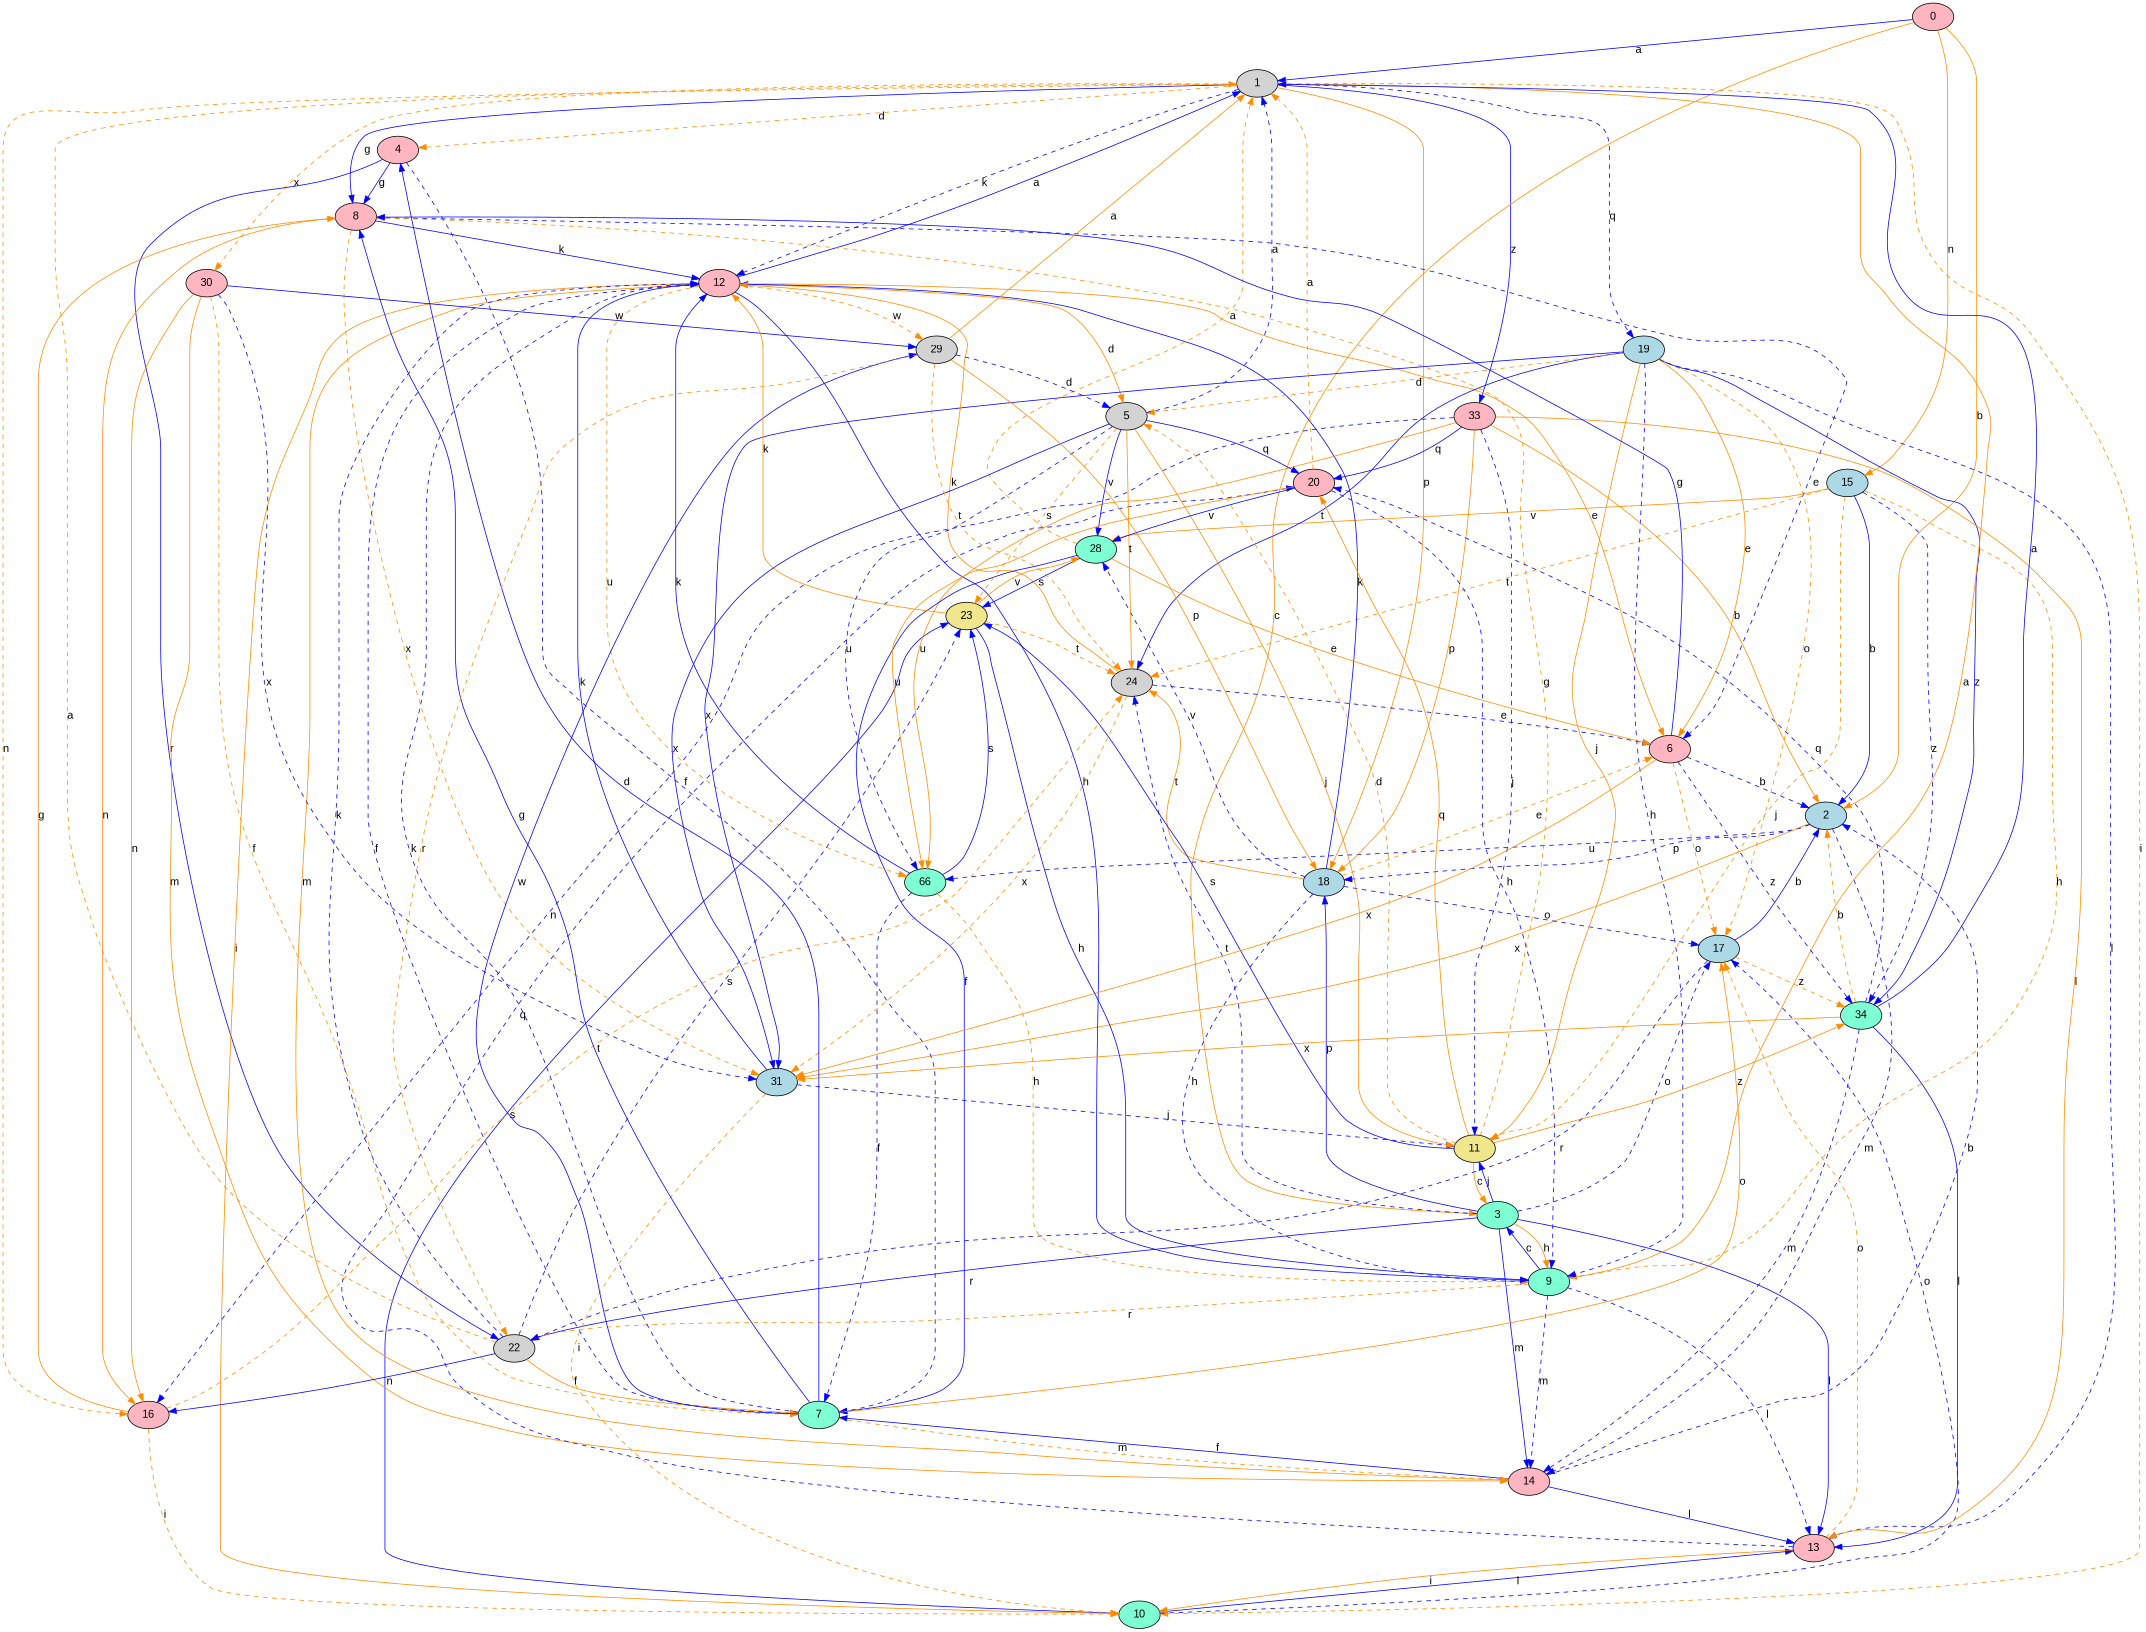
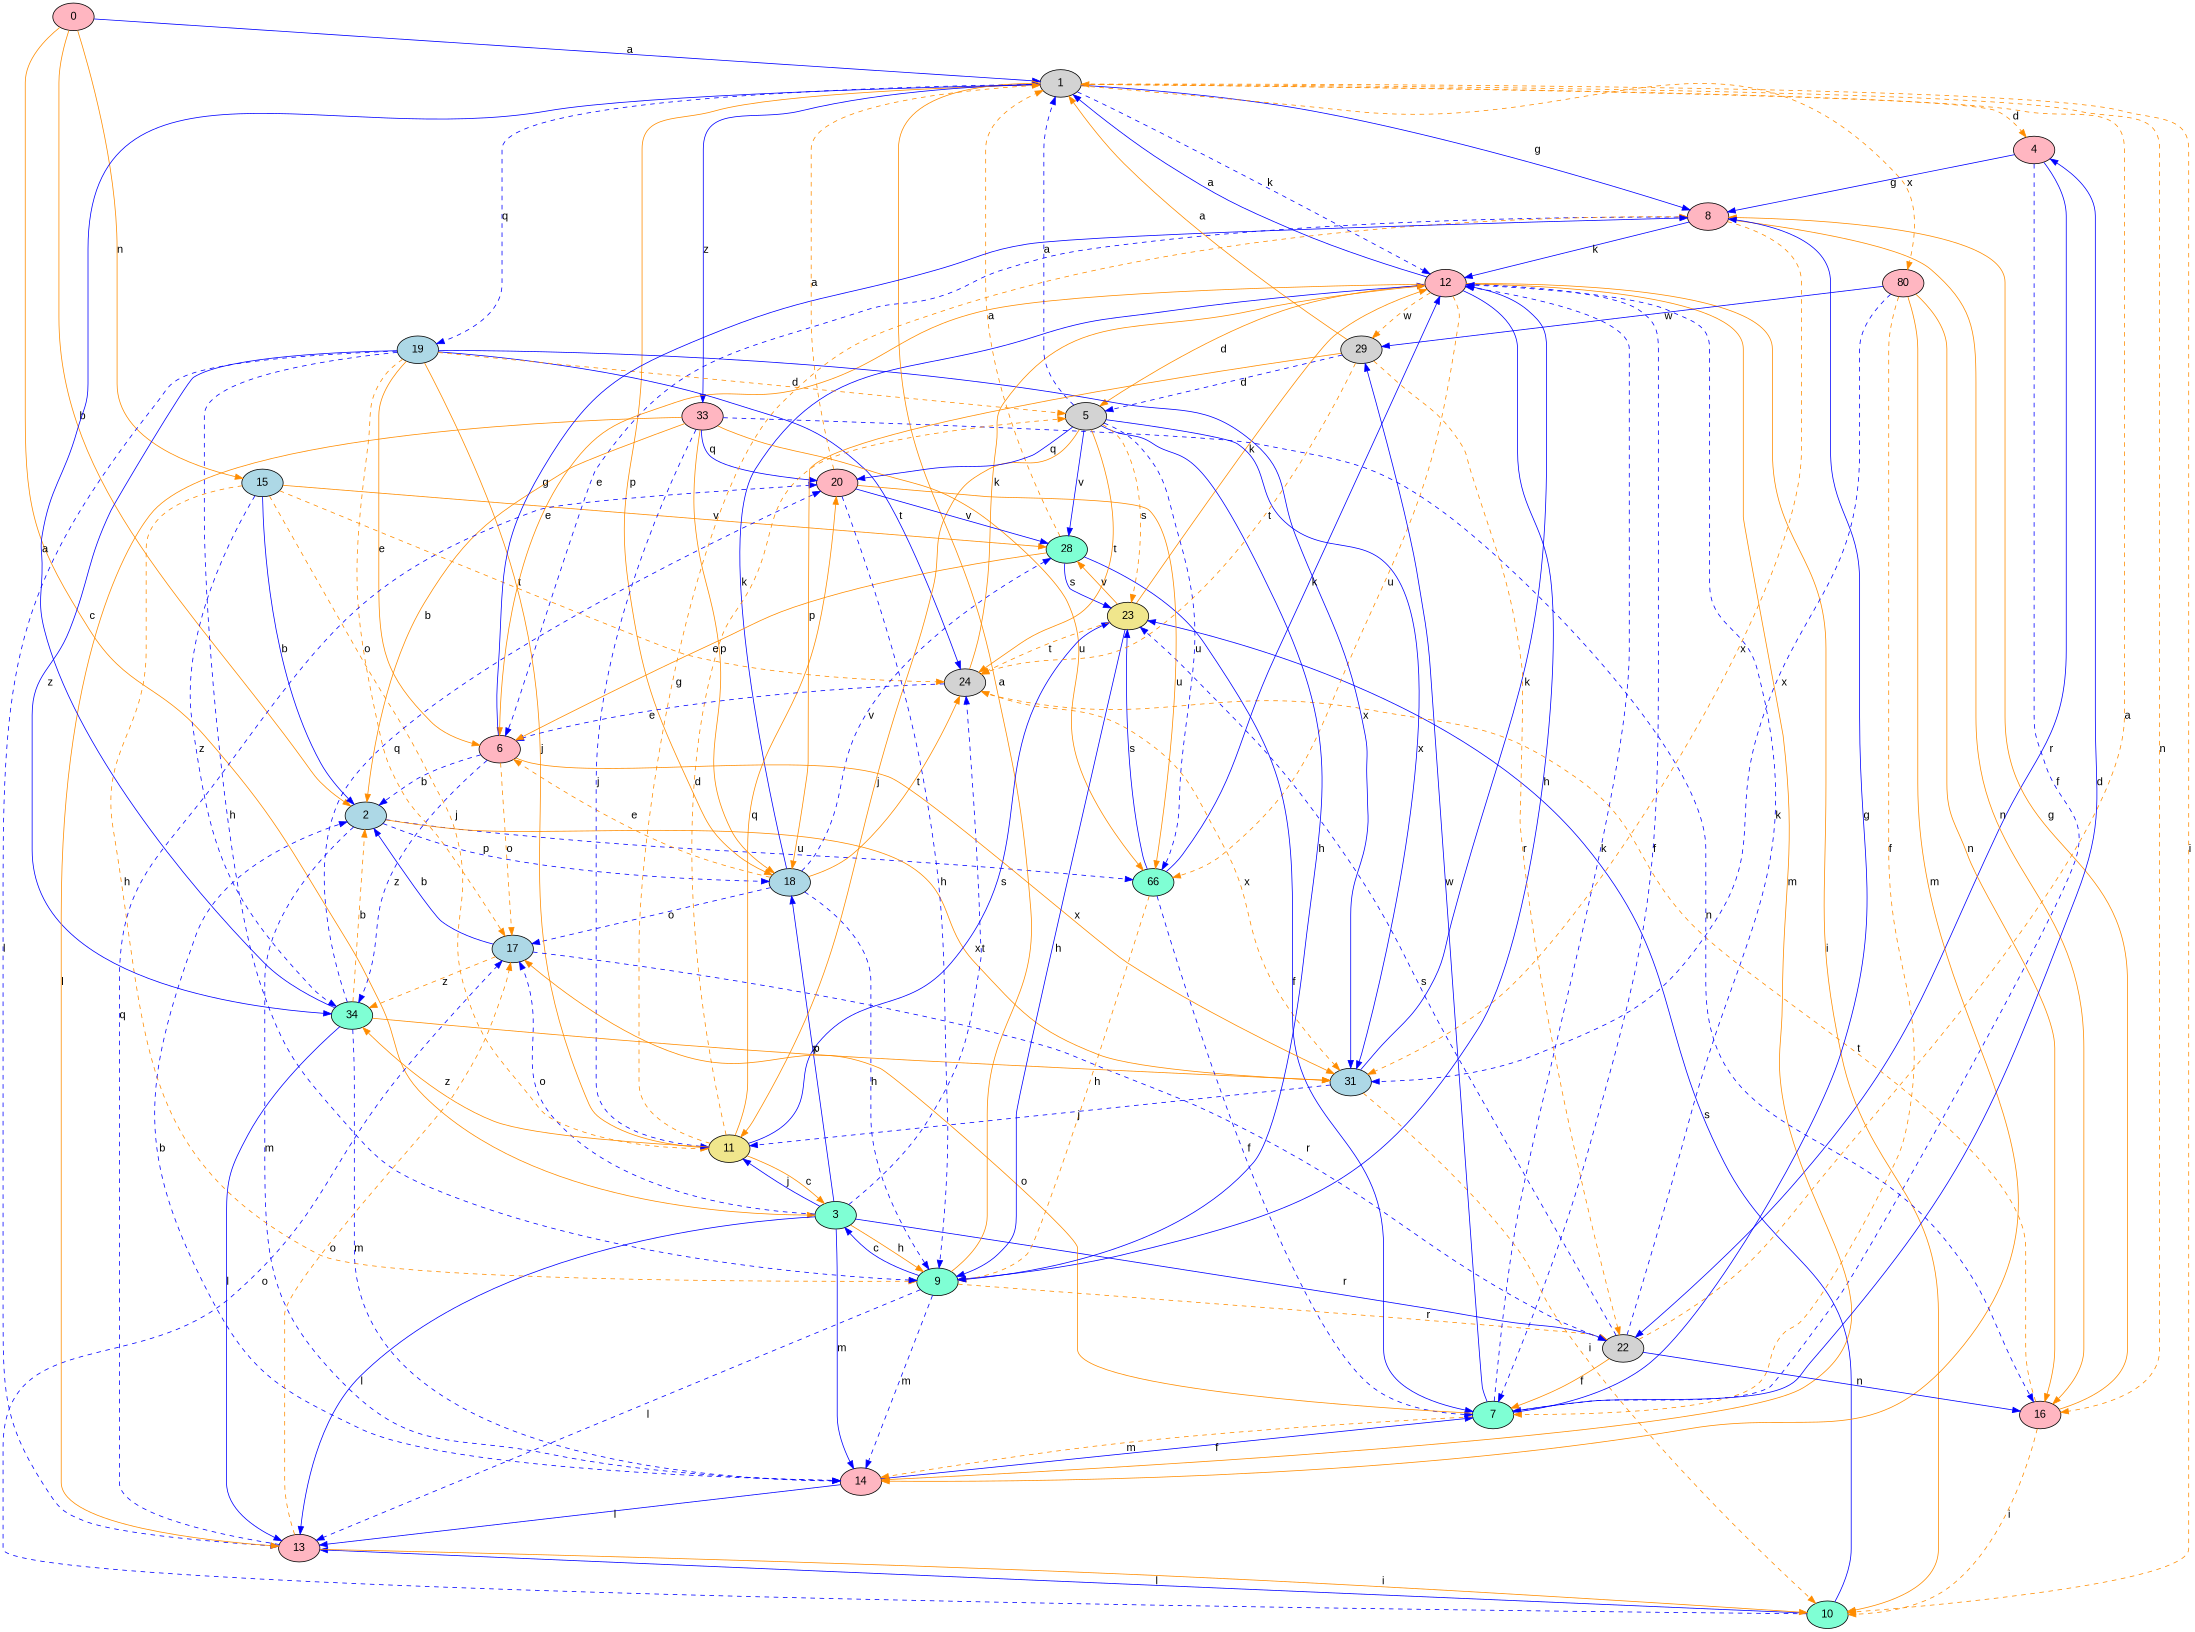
(207, 283) -> (1903, 283)
none -> (1310, 910)
